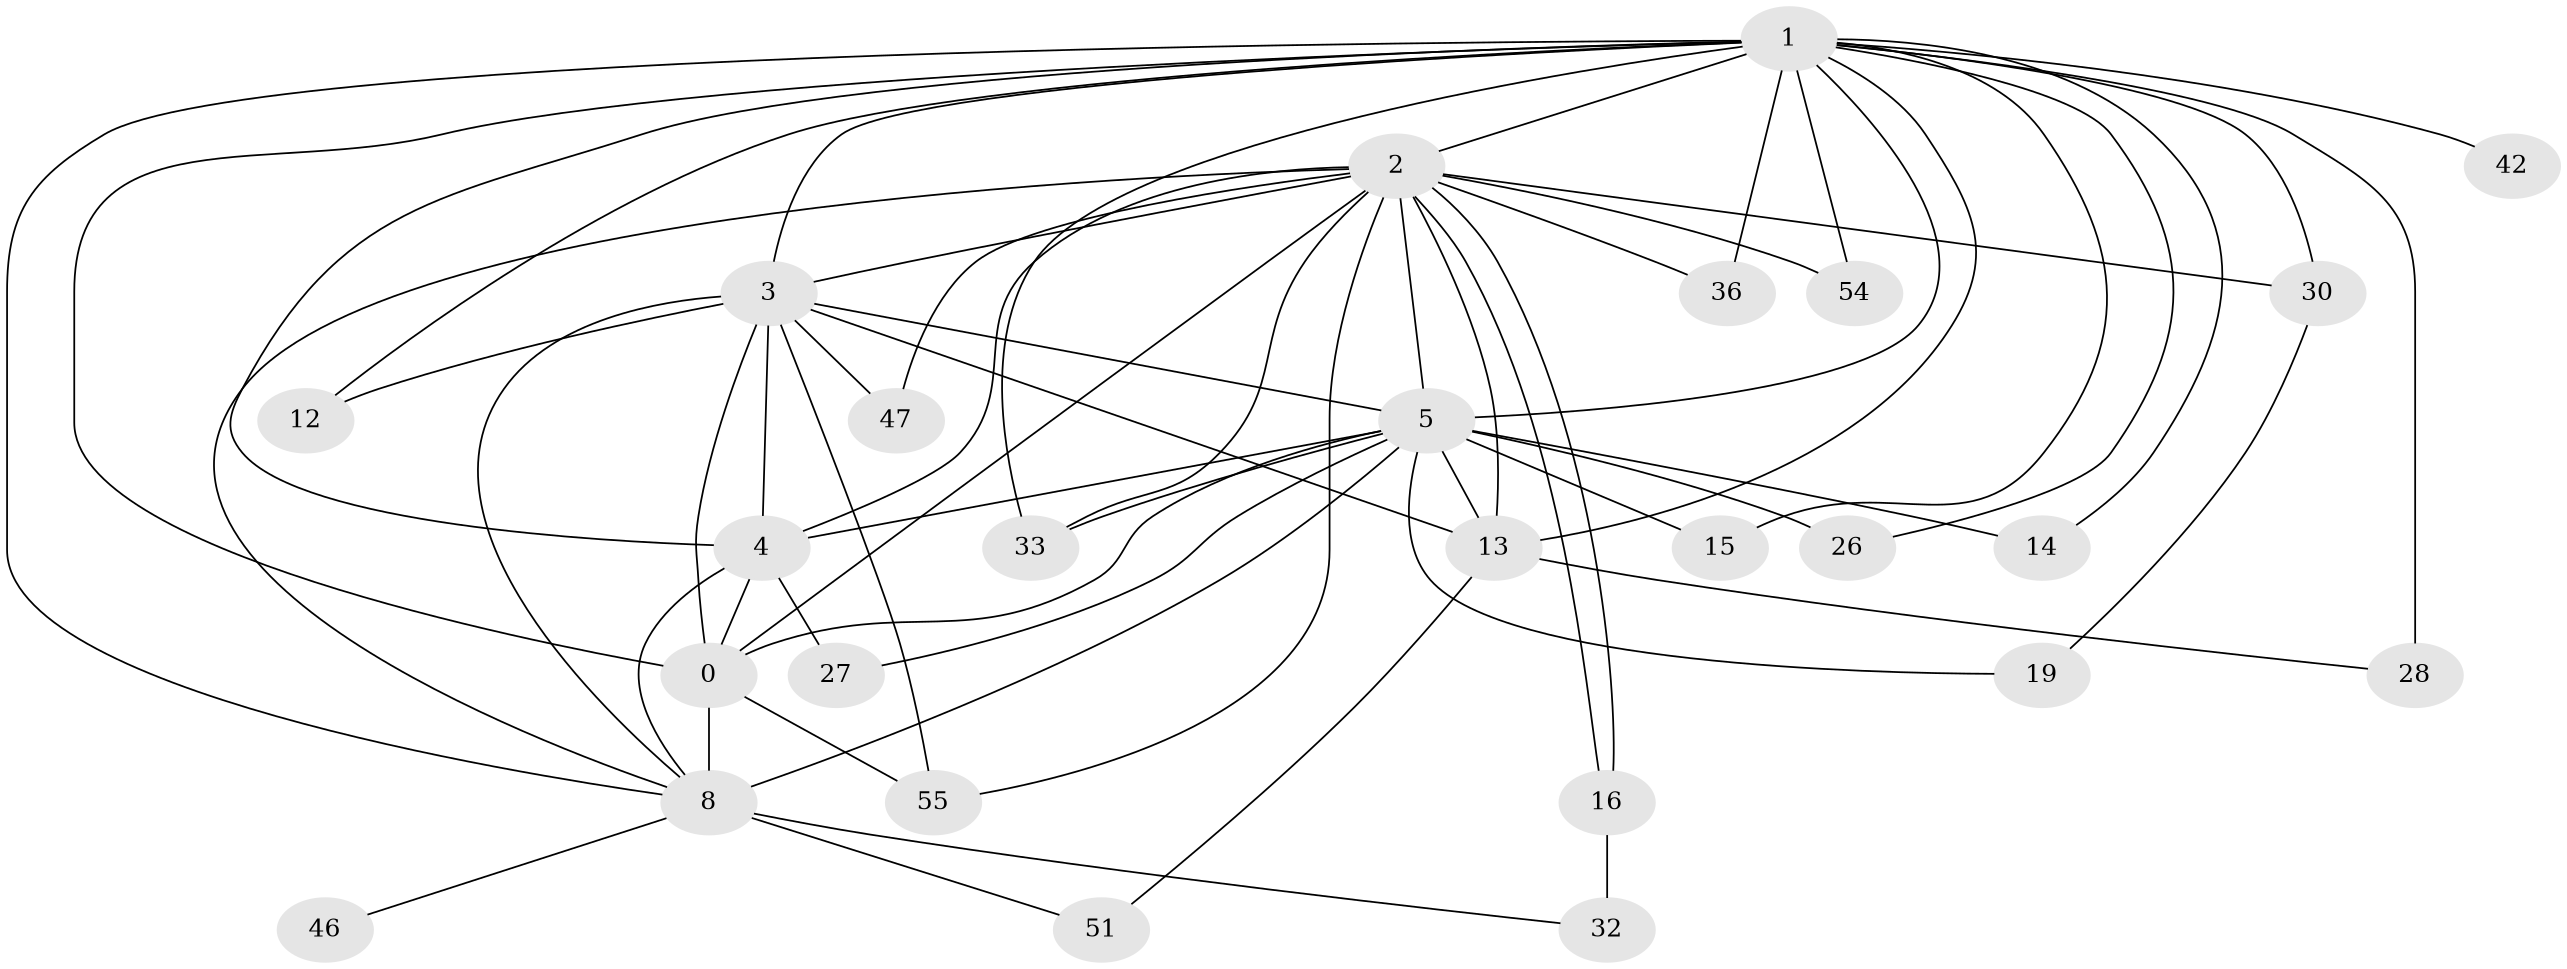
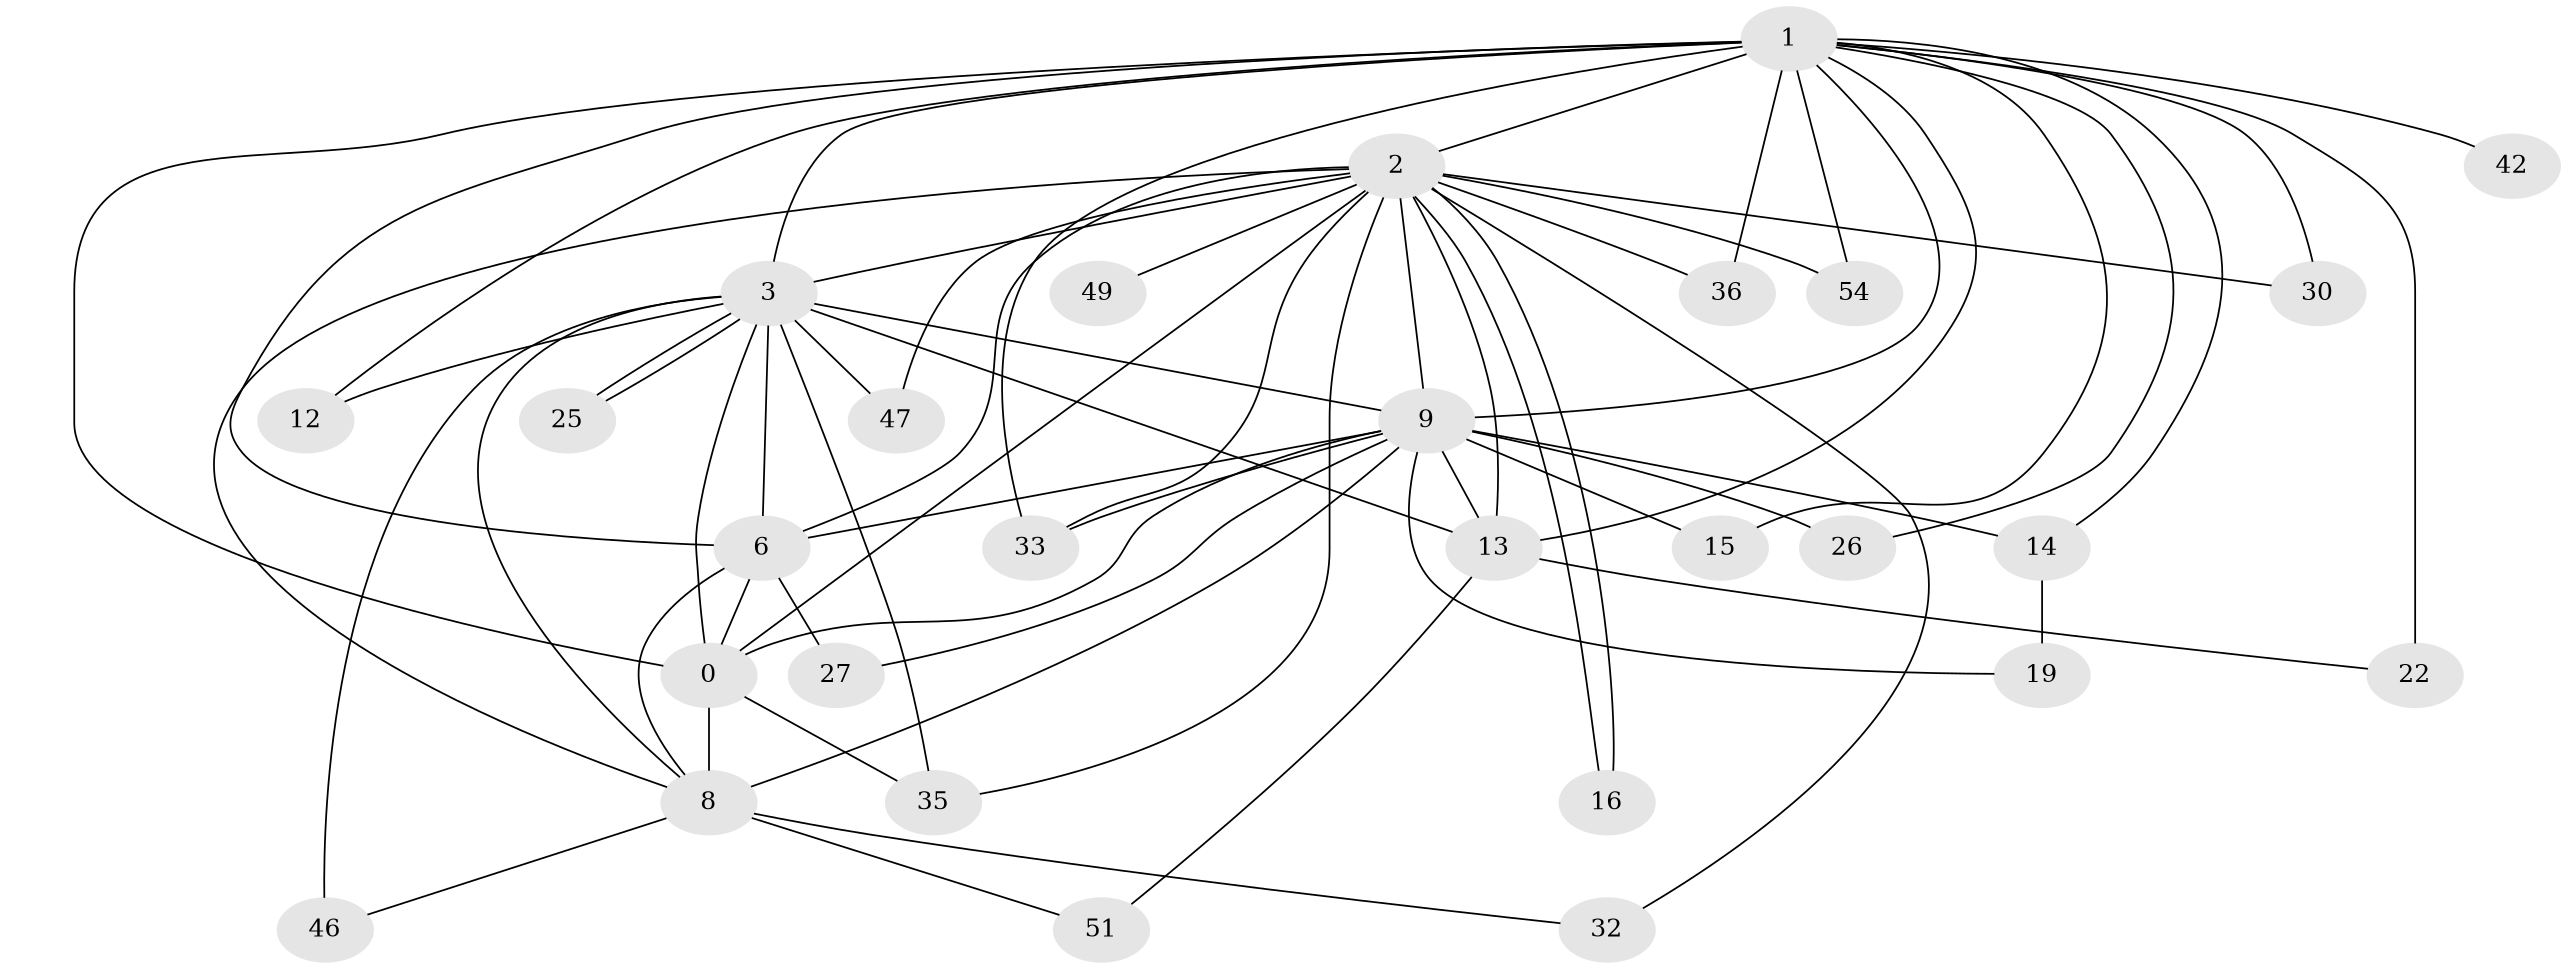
(331, 90) -> none
none -> (1098, 293)
none -> (568, 421)
(1427, 421) -> (1427, 421)
none -> (399, 502)
(2209, 502) -> (2042, 612)
(762, 548) -> (762, 548)
(2415, 675) -> (2415, 675)
(934, 803) -> (934, 803)
(1607, 867) -> (1869, 475)
